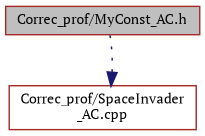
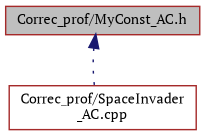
(112, 53) -> (93, 67)
